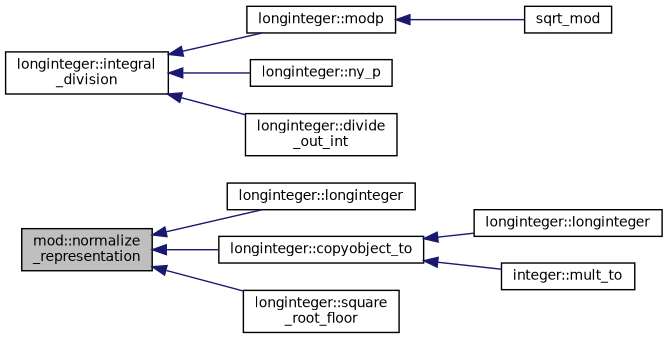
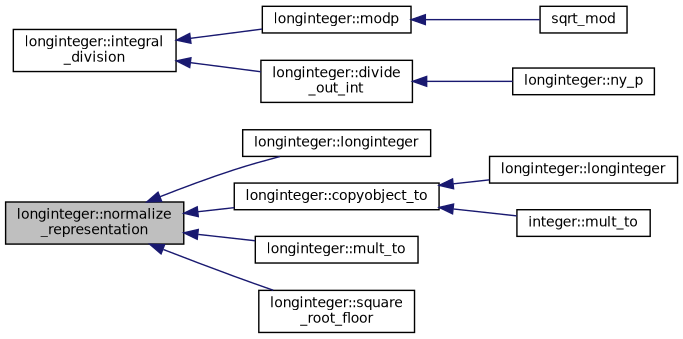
(217, 73) -> (470, 81)
(87, 250) -> (95, 223)
none -> (337, 250)
